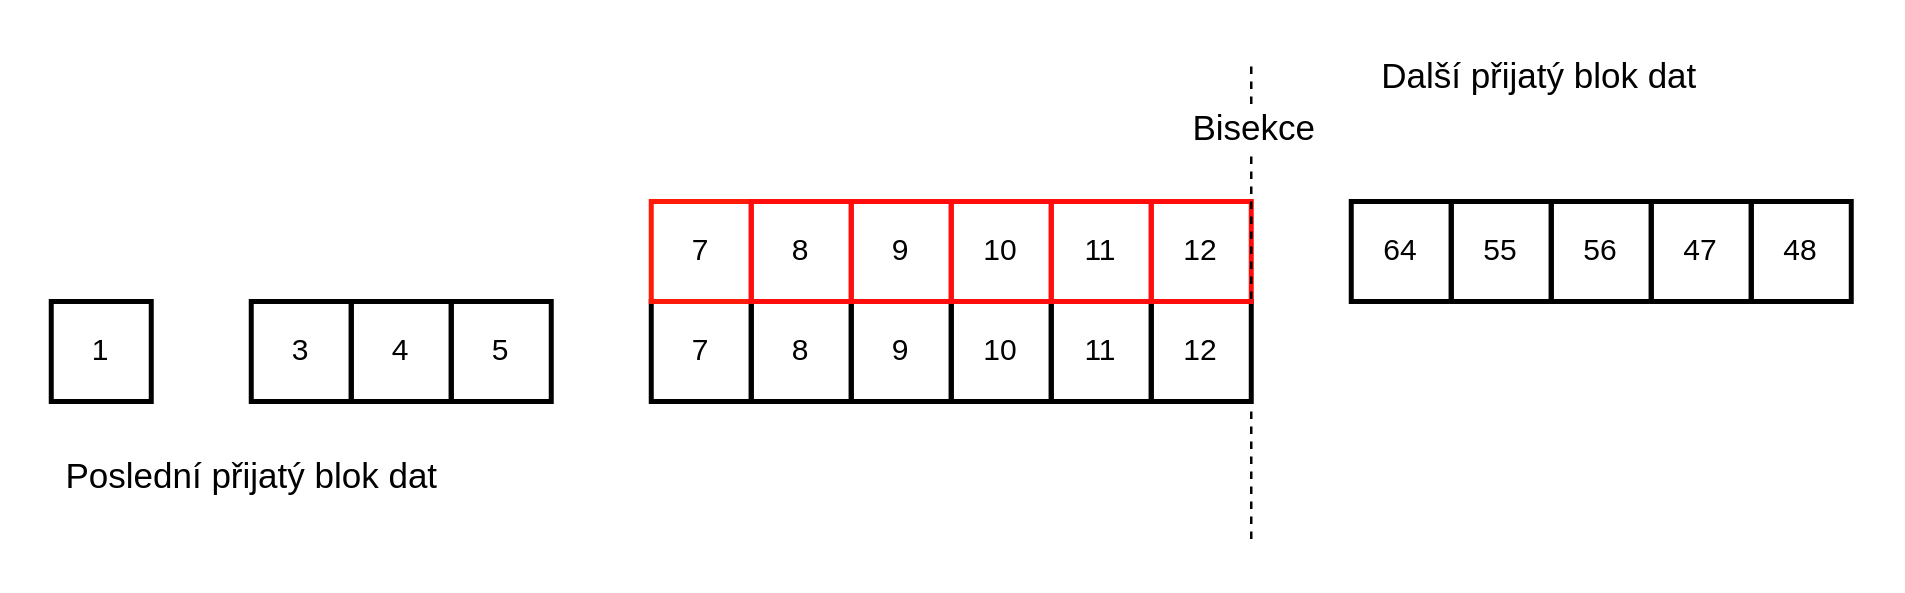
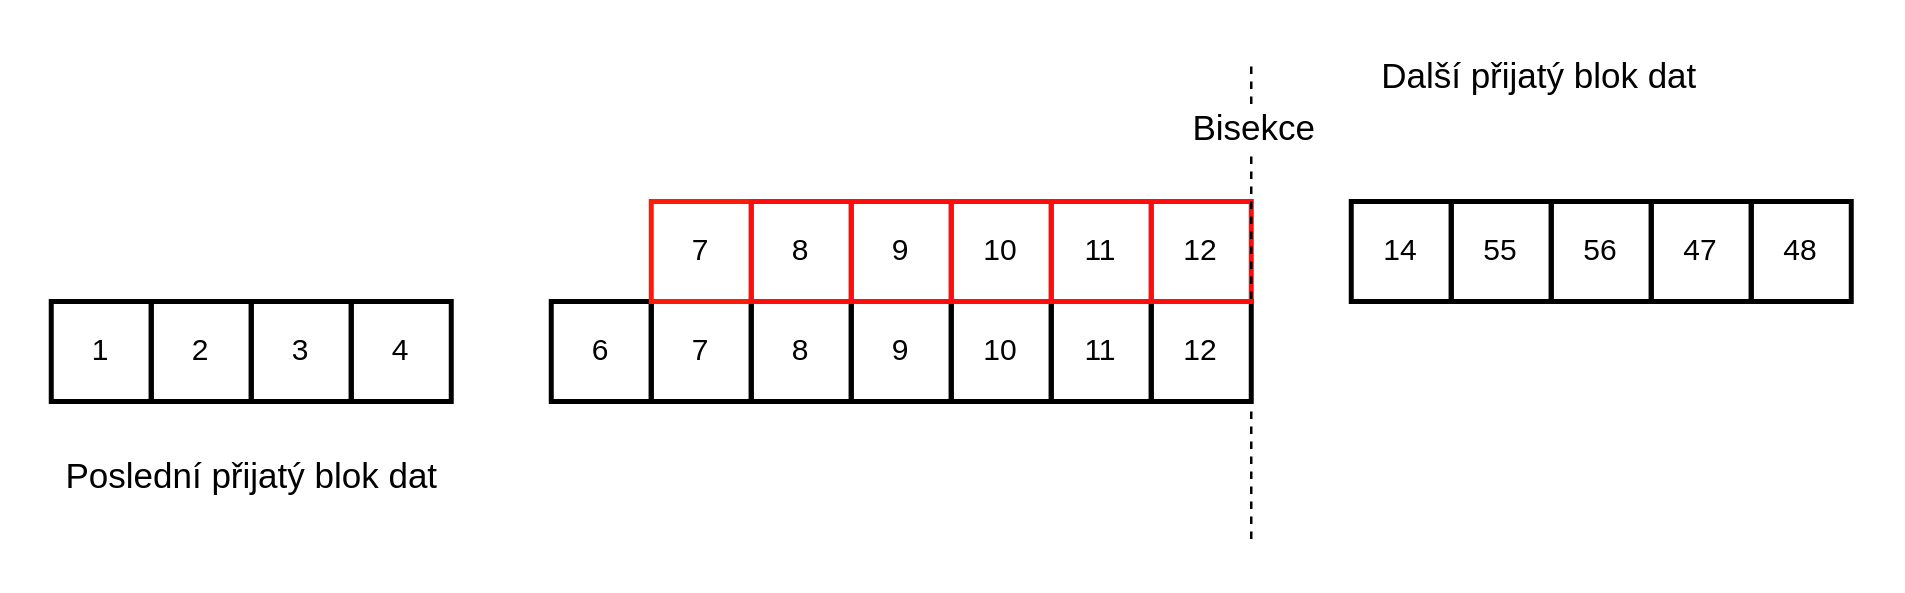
(1401, 251) -> (1401, 251)
none -> (201, 351)
(501, 351) -> none
none -> (601, 351)
